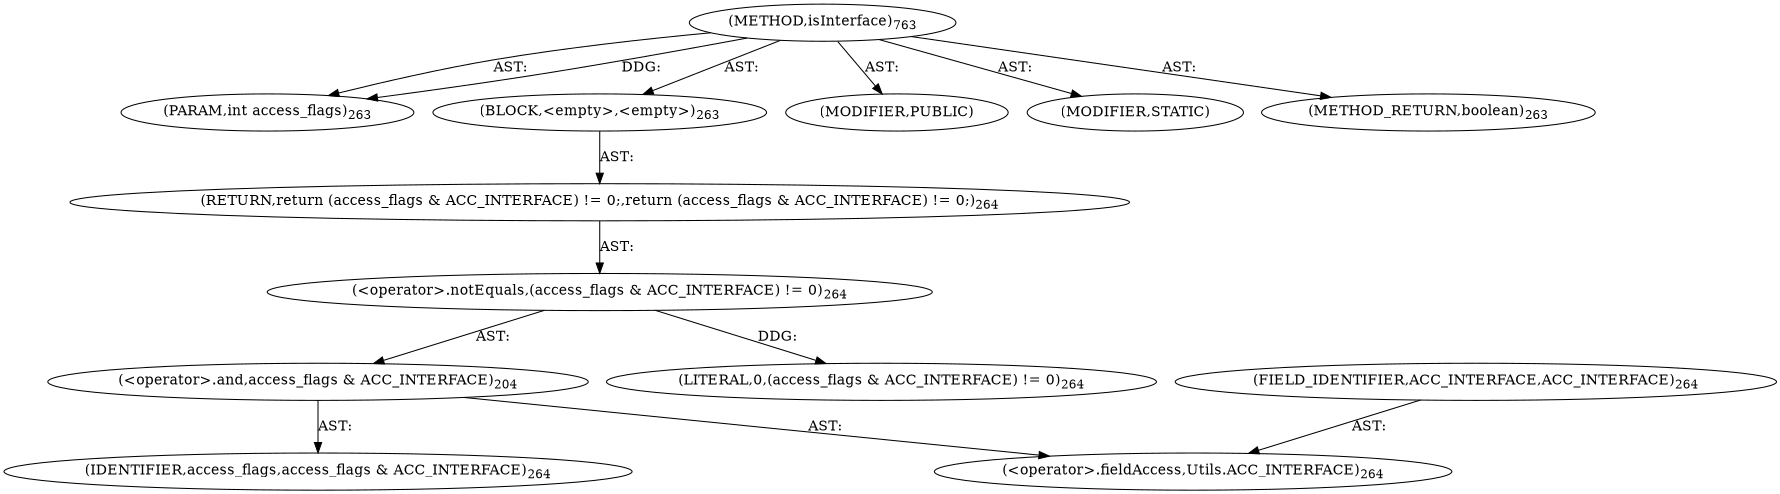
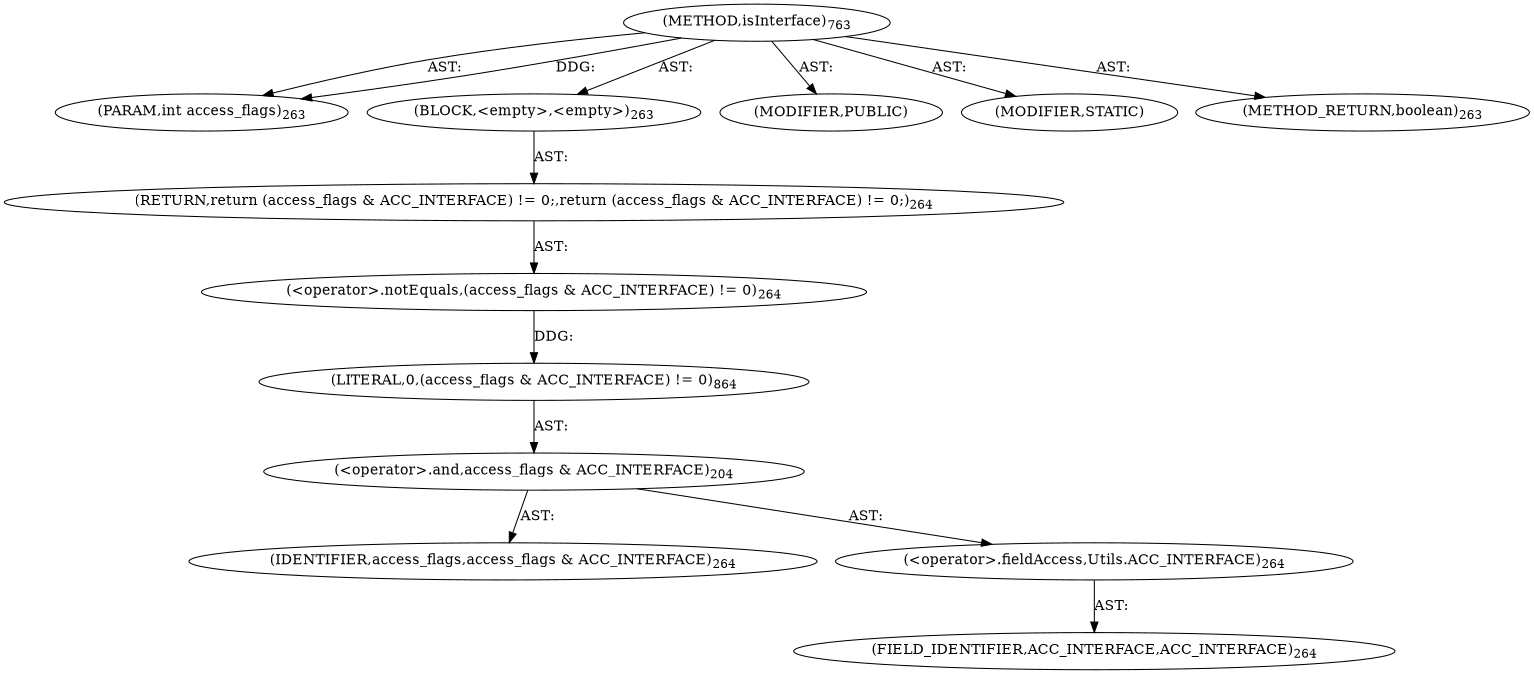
(464, 335) -> (534, 422)
(1073, 380) -> (725, 380)
(1339, 425) -> (1094, 601)
